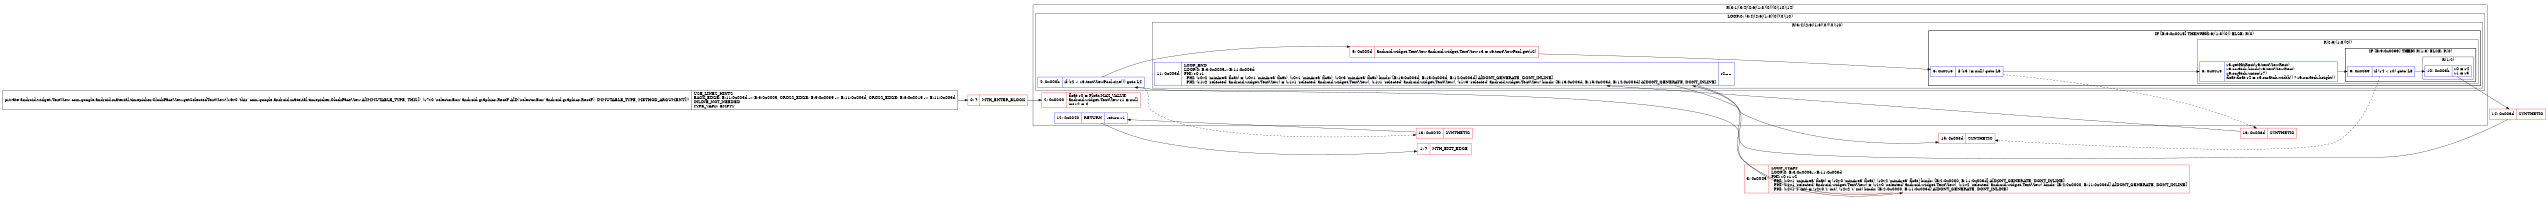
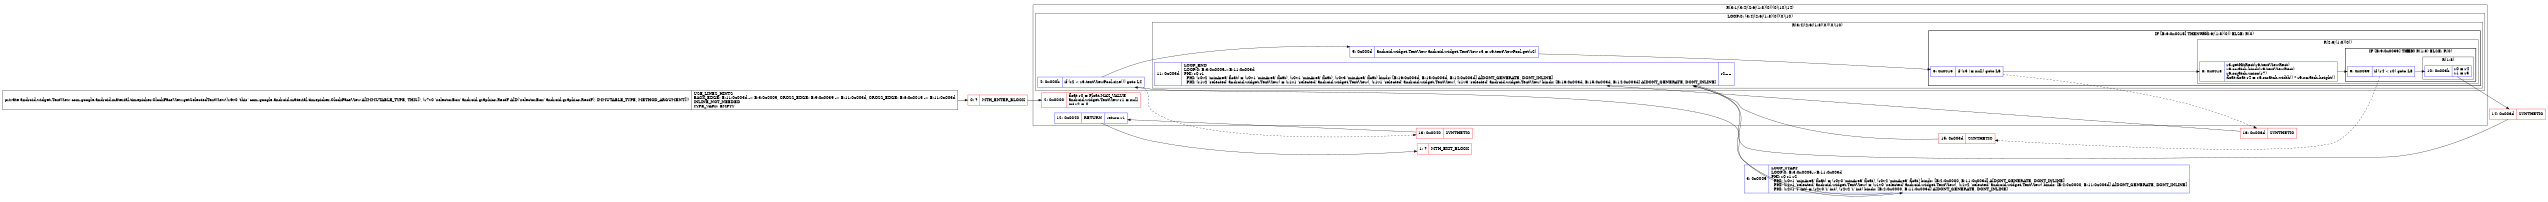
(1444, 52) -> (1444, 52)
(2448, 60) -> (2448, 60)
(1801, 133) -> (1813, 130)
(1450, 149) -> (1450, 149)
(1967, 179) -> (1967, 179)
